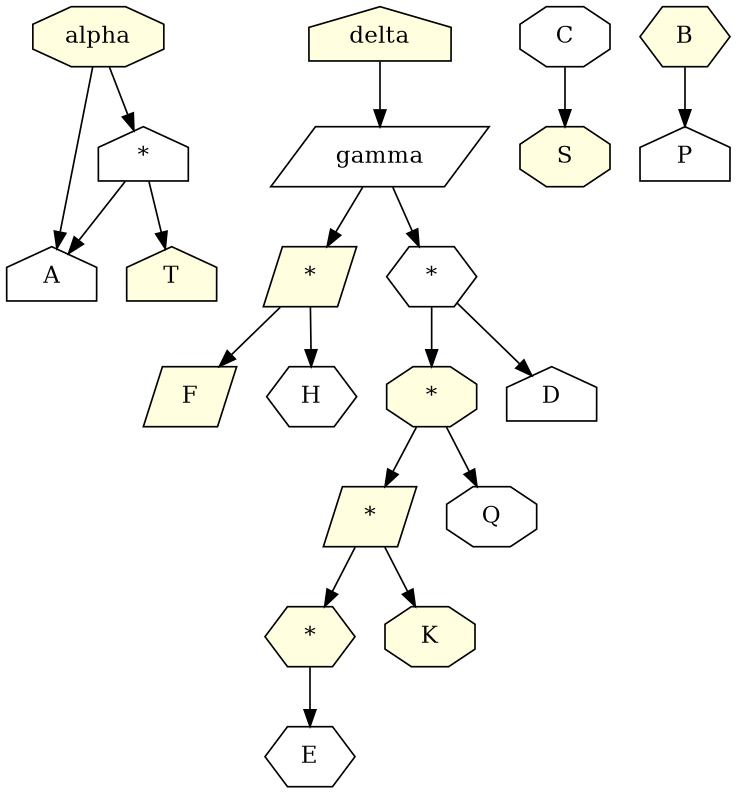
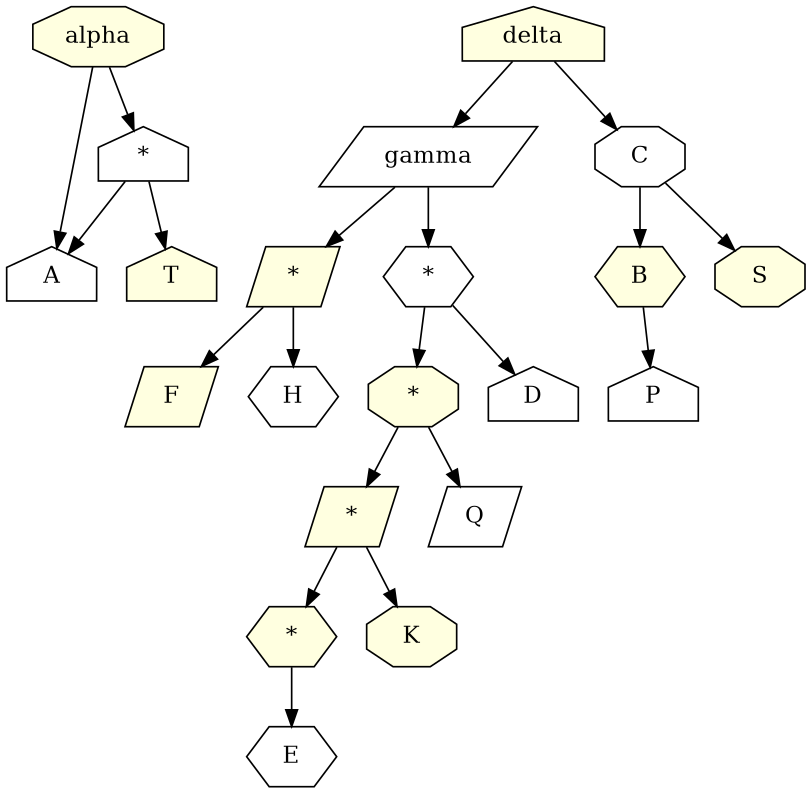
none -> (580, 89)
none -> (640, 208)
(492, 517) -> (475, 517)
